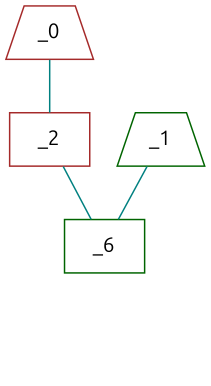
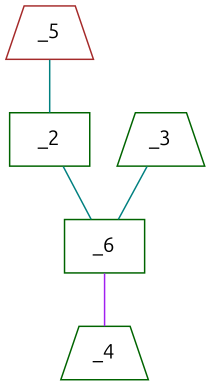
(50, 33) -> (50, 33)
(50, 139) -> (50, 139)
(161, 139) -> (161, 139)
none -> (105, 353)
